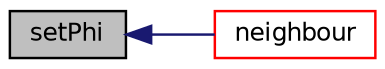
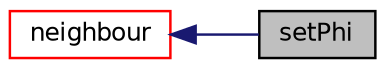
(183, 35) -> (227, 35)
